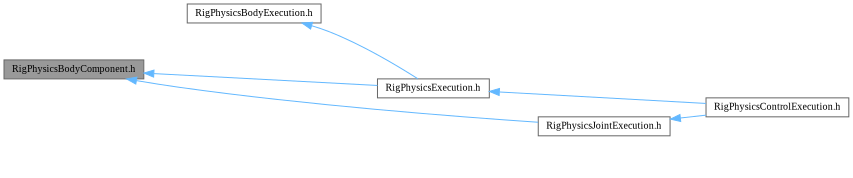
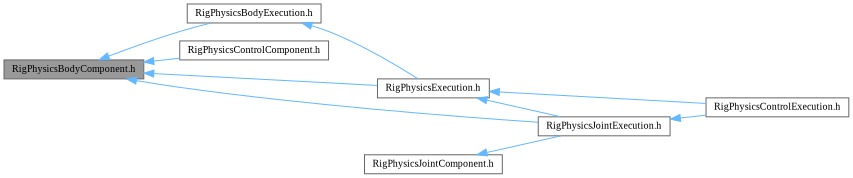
none -> (159, 38)
none -> (254, 50)
none -> (524, 109)
none -> (433, 164)
